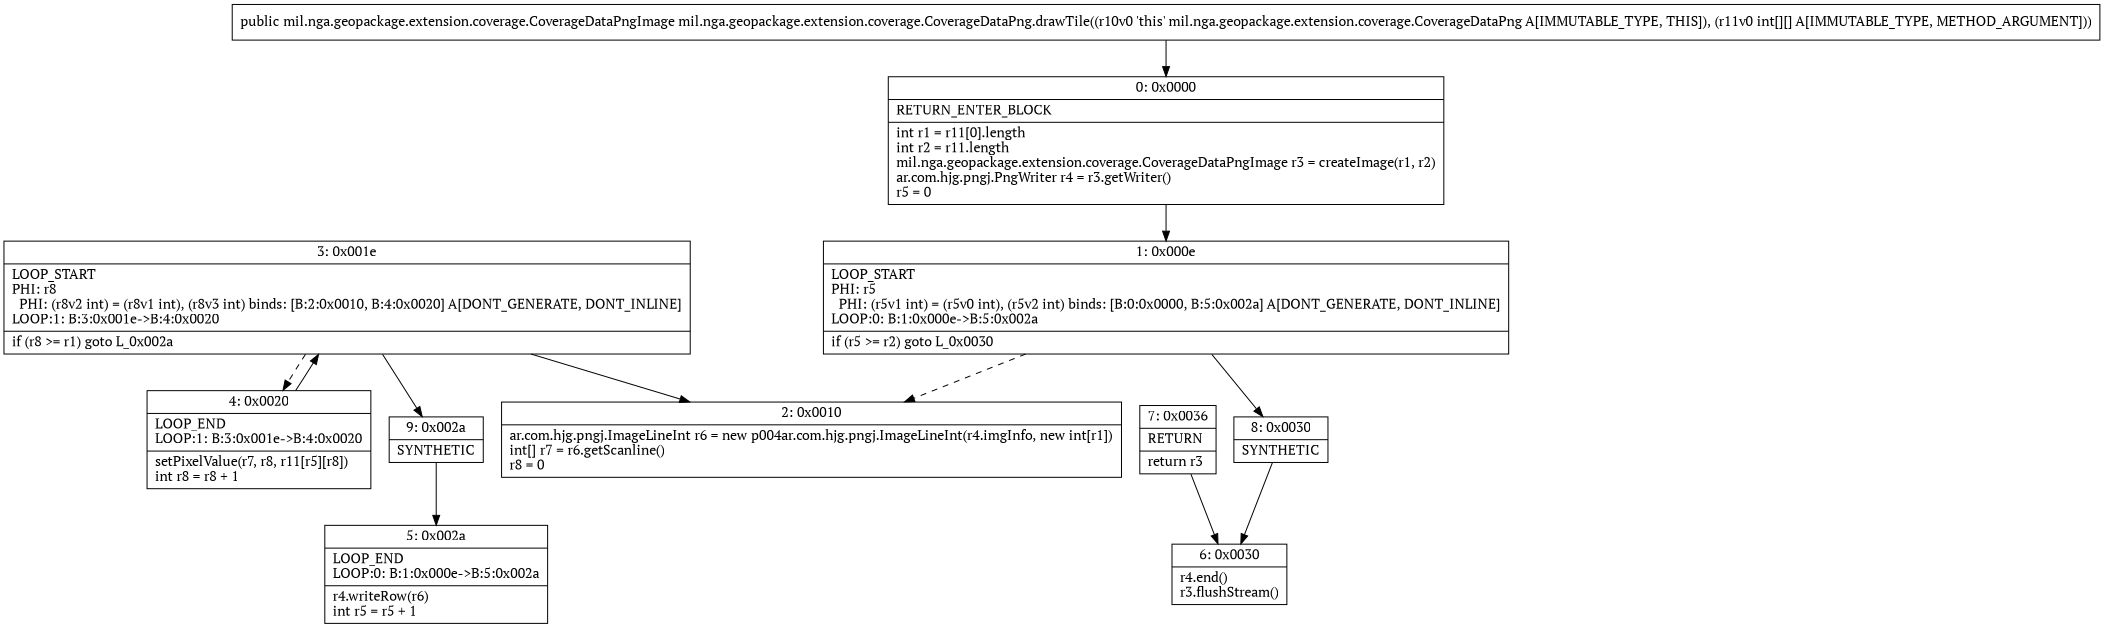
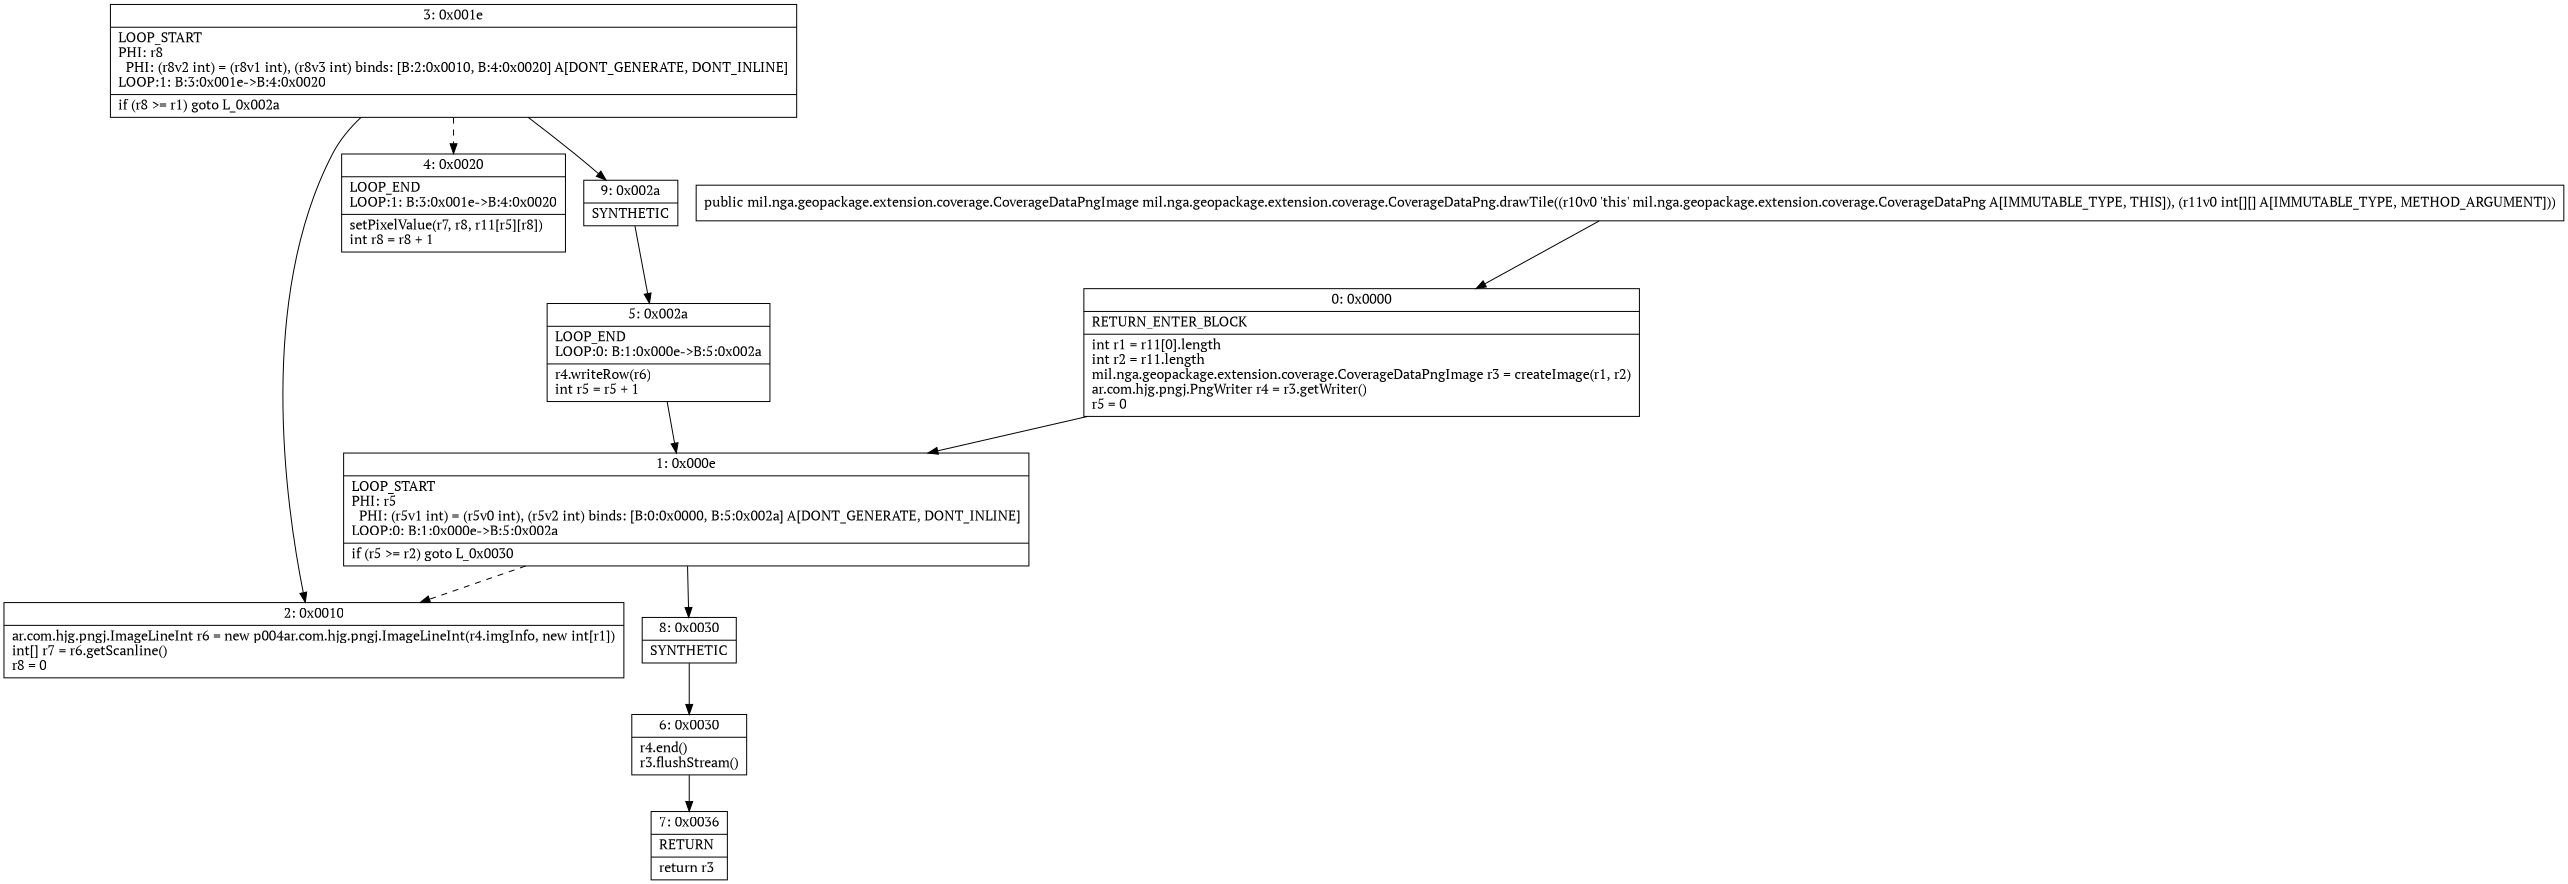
(305, 377) -> none
none -> (671, 422)
(1203, 504) -> (689, 788)
